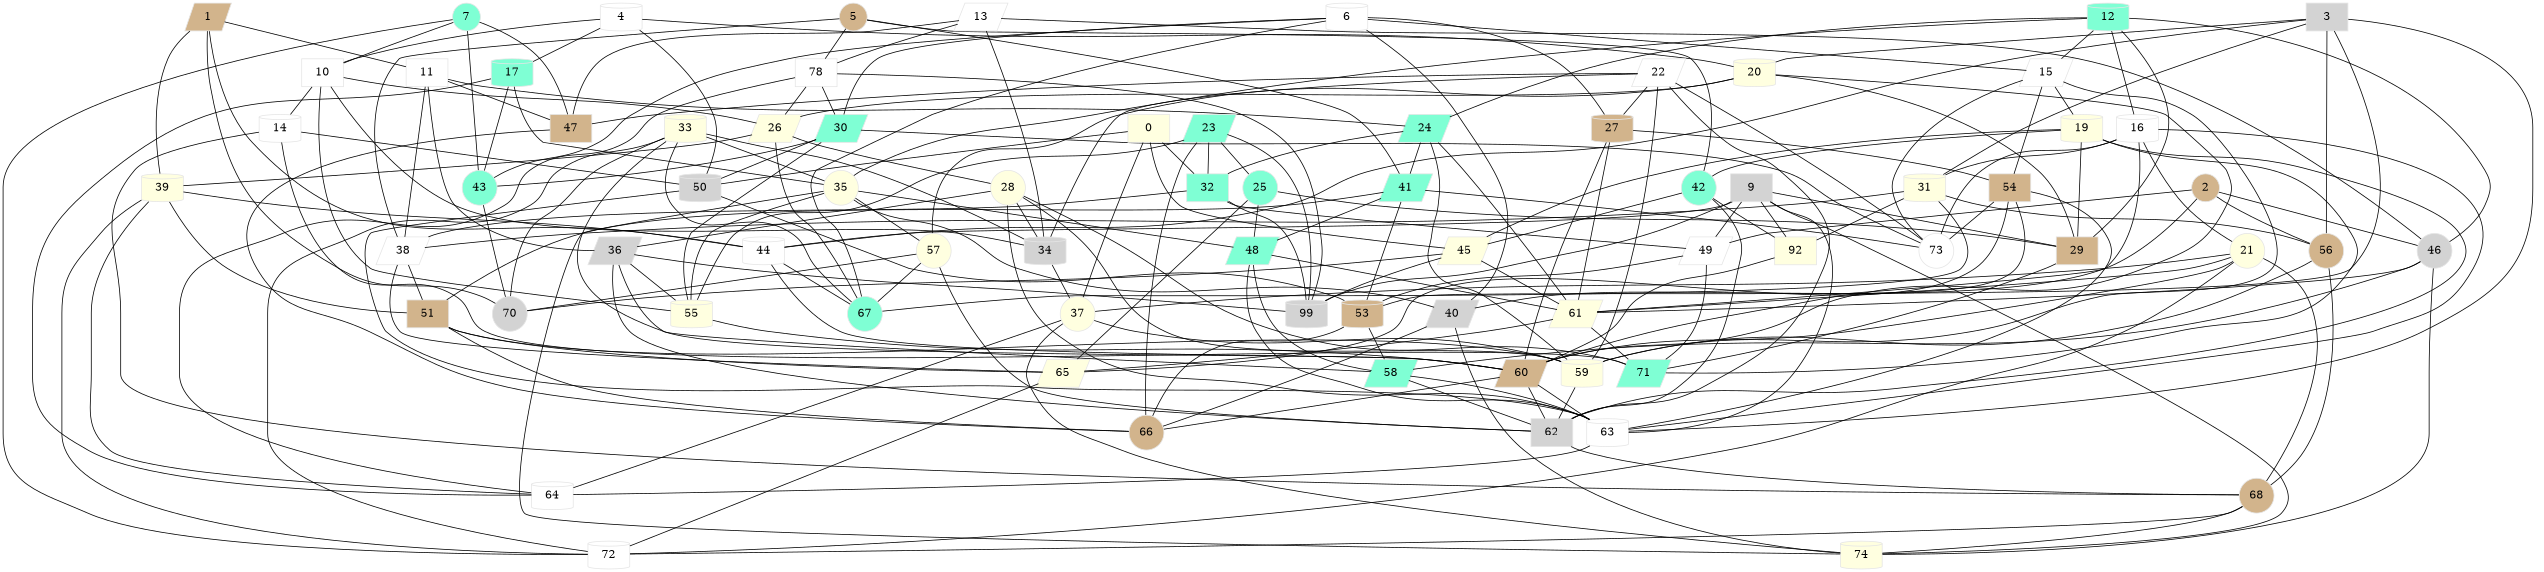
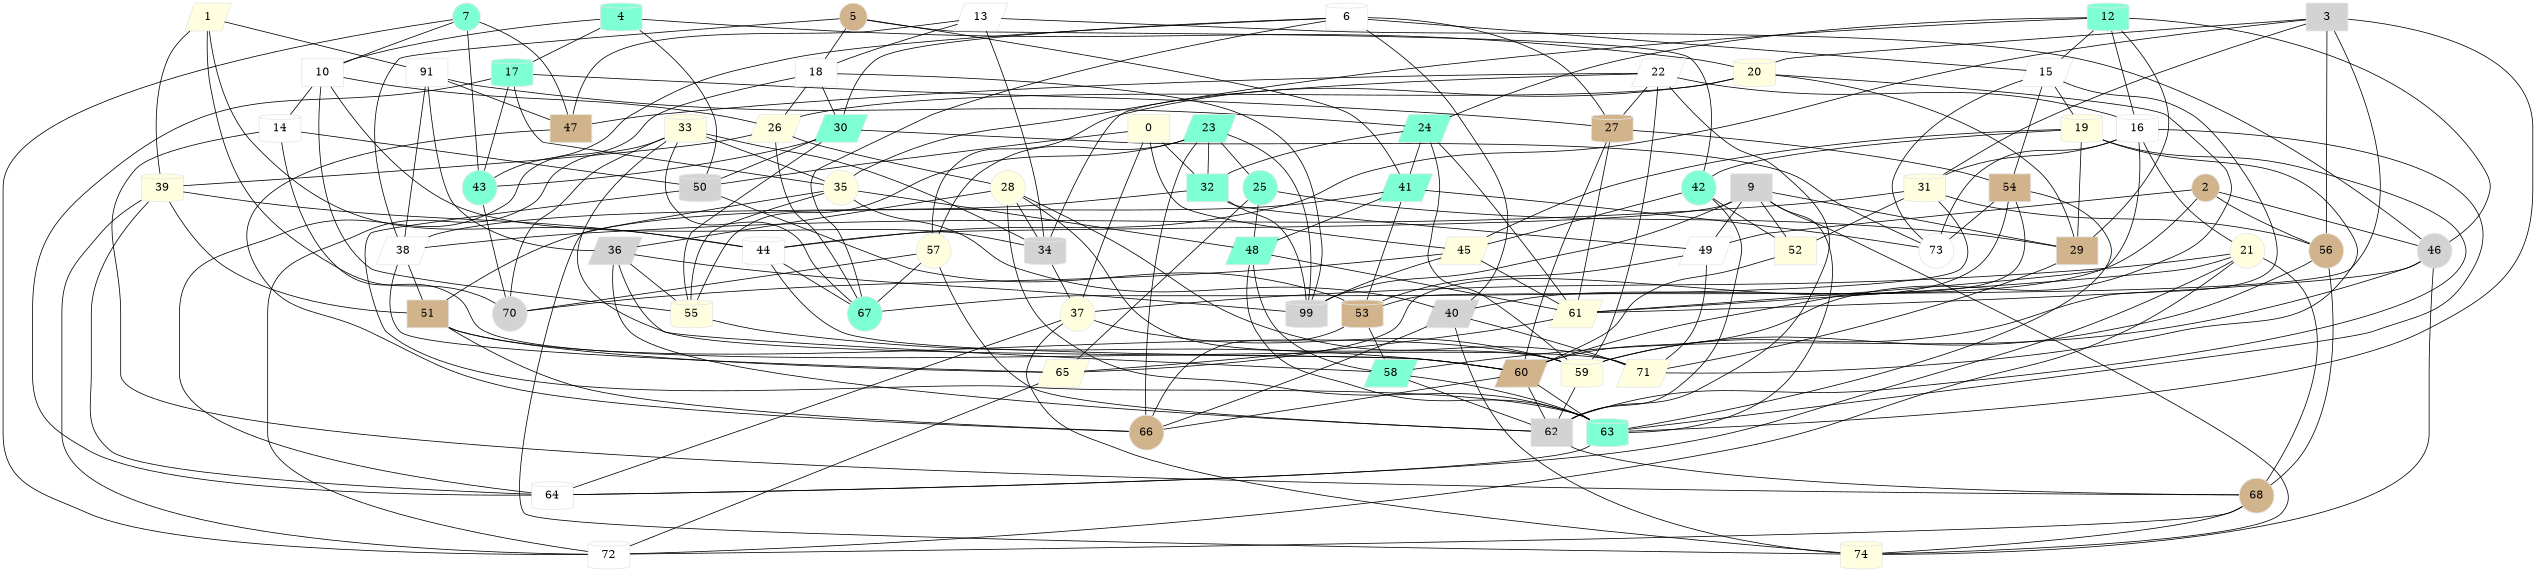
(208, 17) -> (208, 17)
(621, 17) -> (621, 17)
(427, 73) -> (427, 73)
(816, 73) -> (816, 73)
none -> (1142, 99)
(1808, 162) -> (1898, 93)
(887, 219) -> (1064, 147)
(1796, 251) -> (1796, 251)
(1892, 325) -> (1630, 451)
(1610, 343) -> (1556, 343)
(1644, 373) -> (1644, 373)
(1608, 433) -> (1608, 433)
